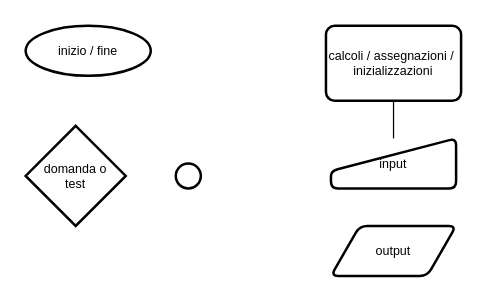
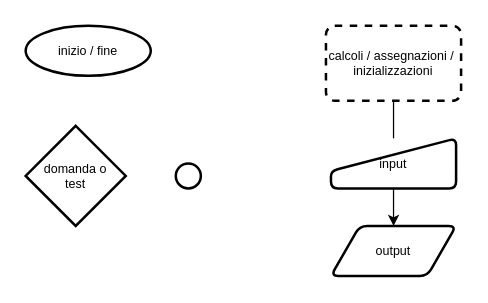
(393, 63) -> (393, 63)
none -> (393, 202)
